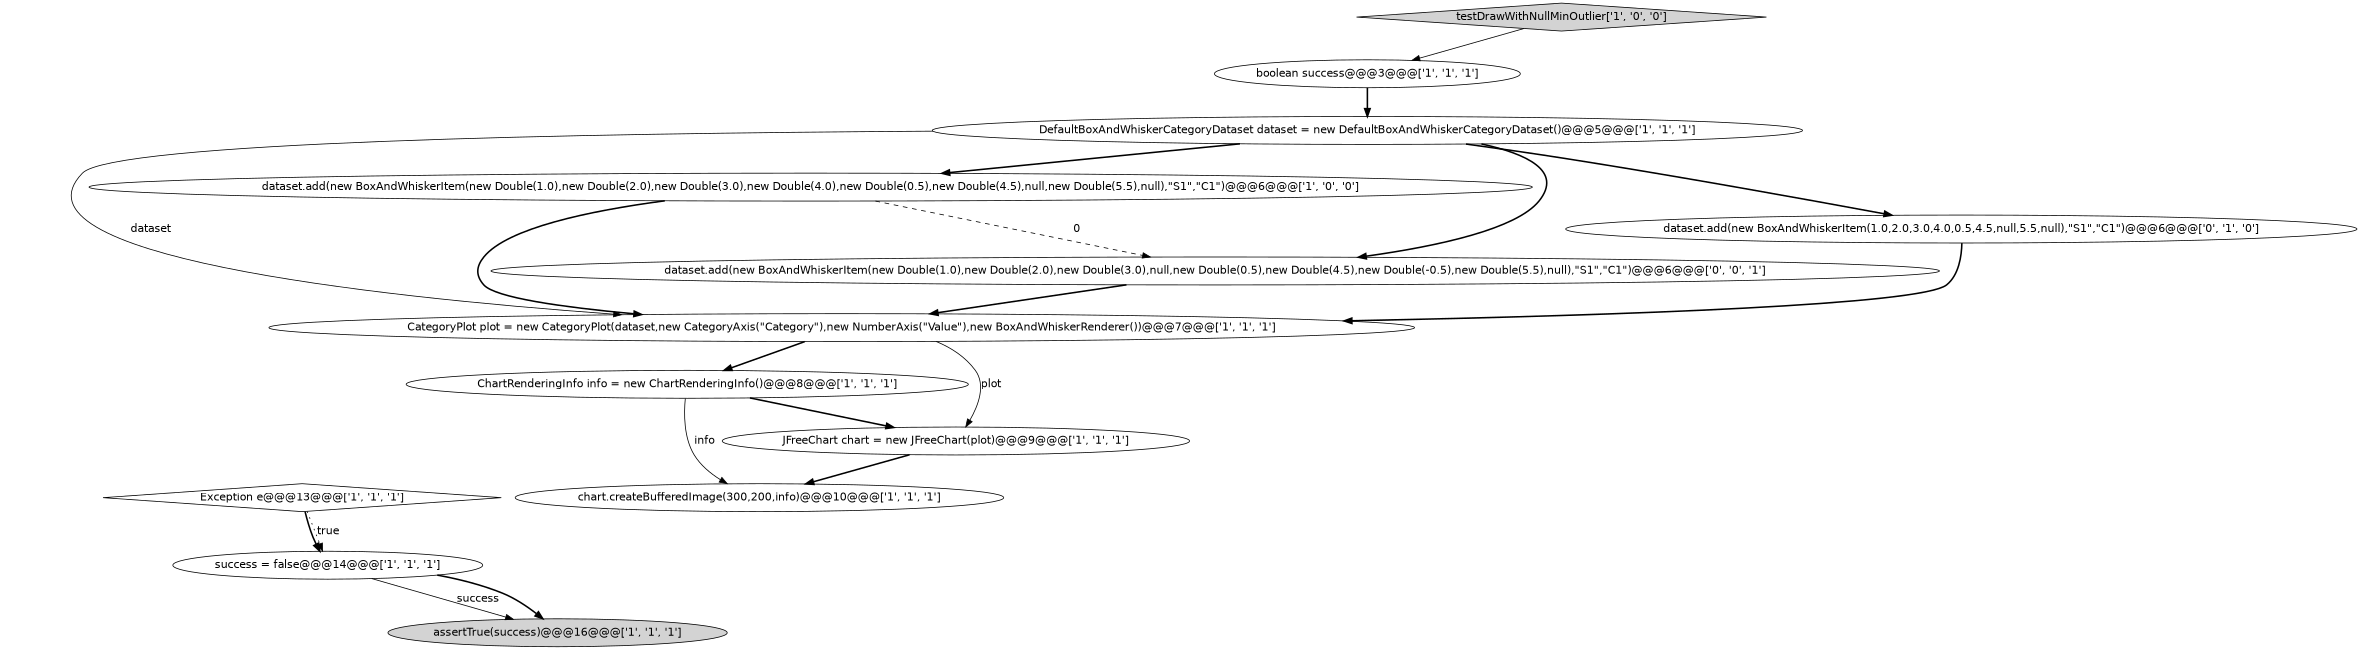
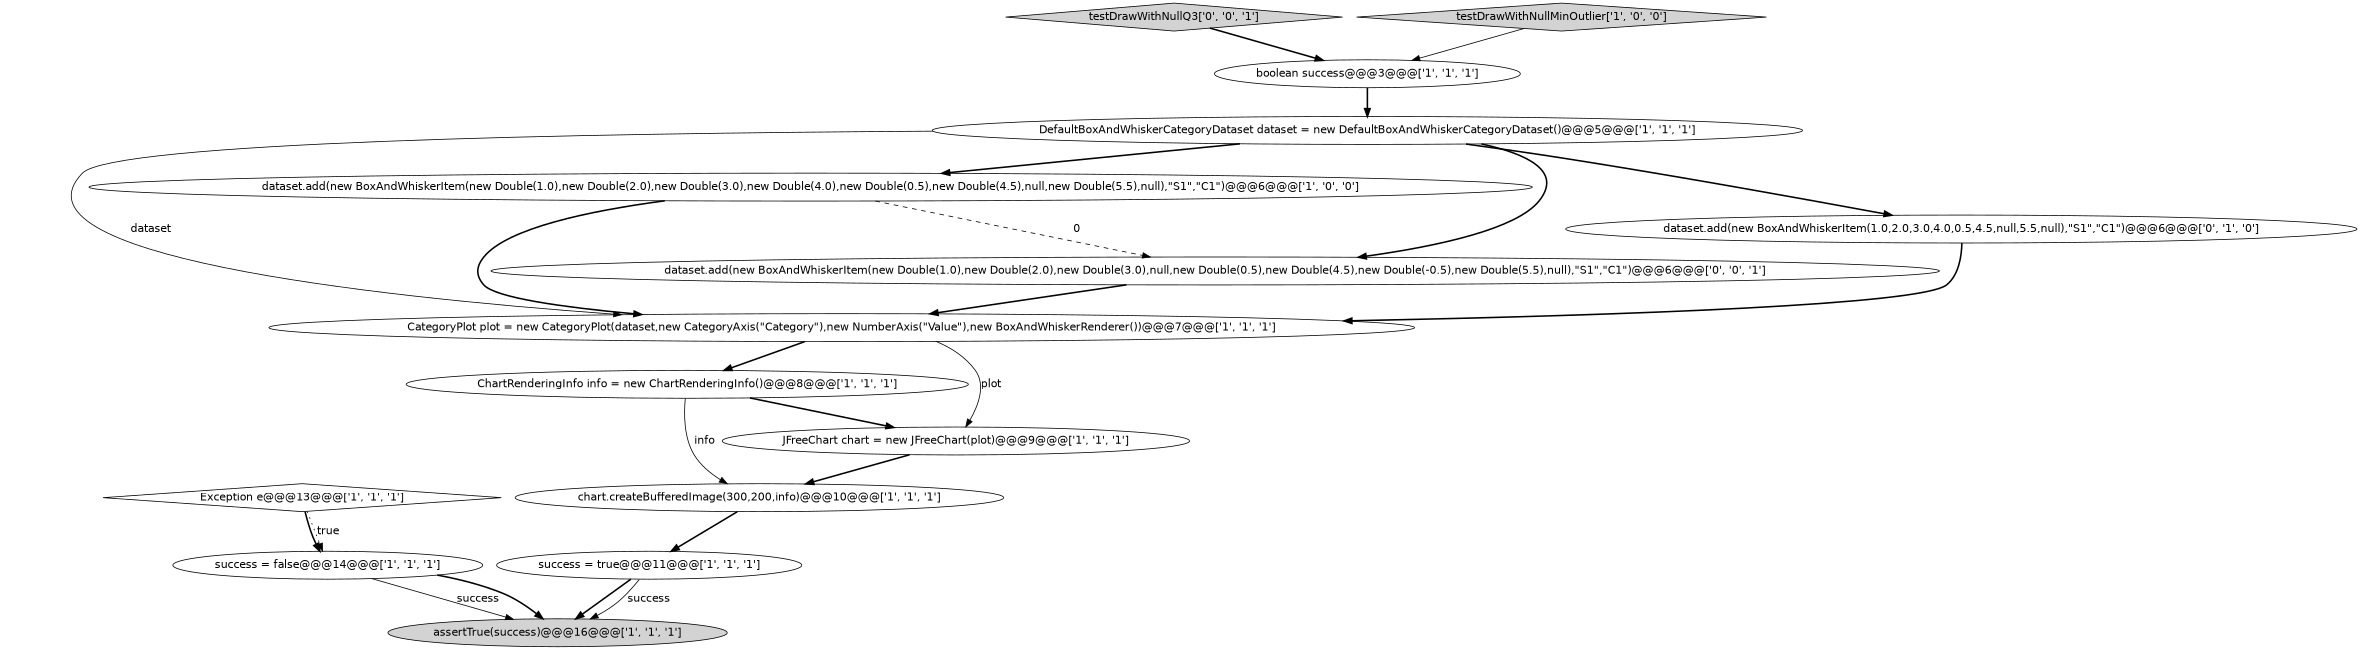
none -> (1174, 17)
none -> (649, 565)
